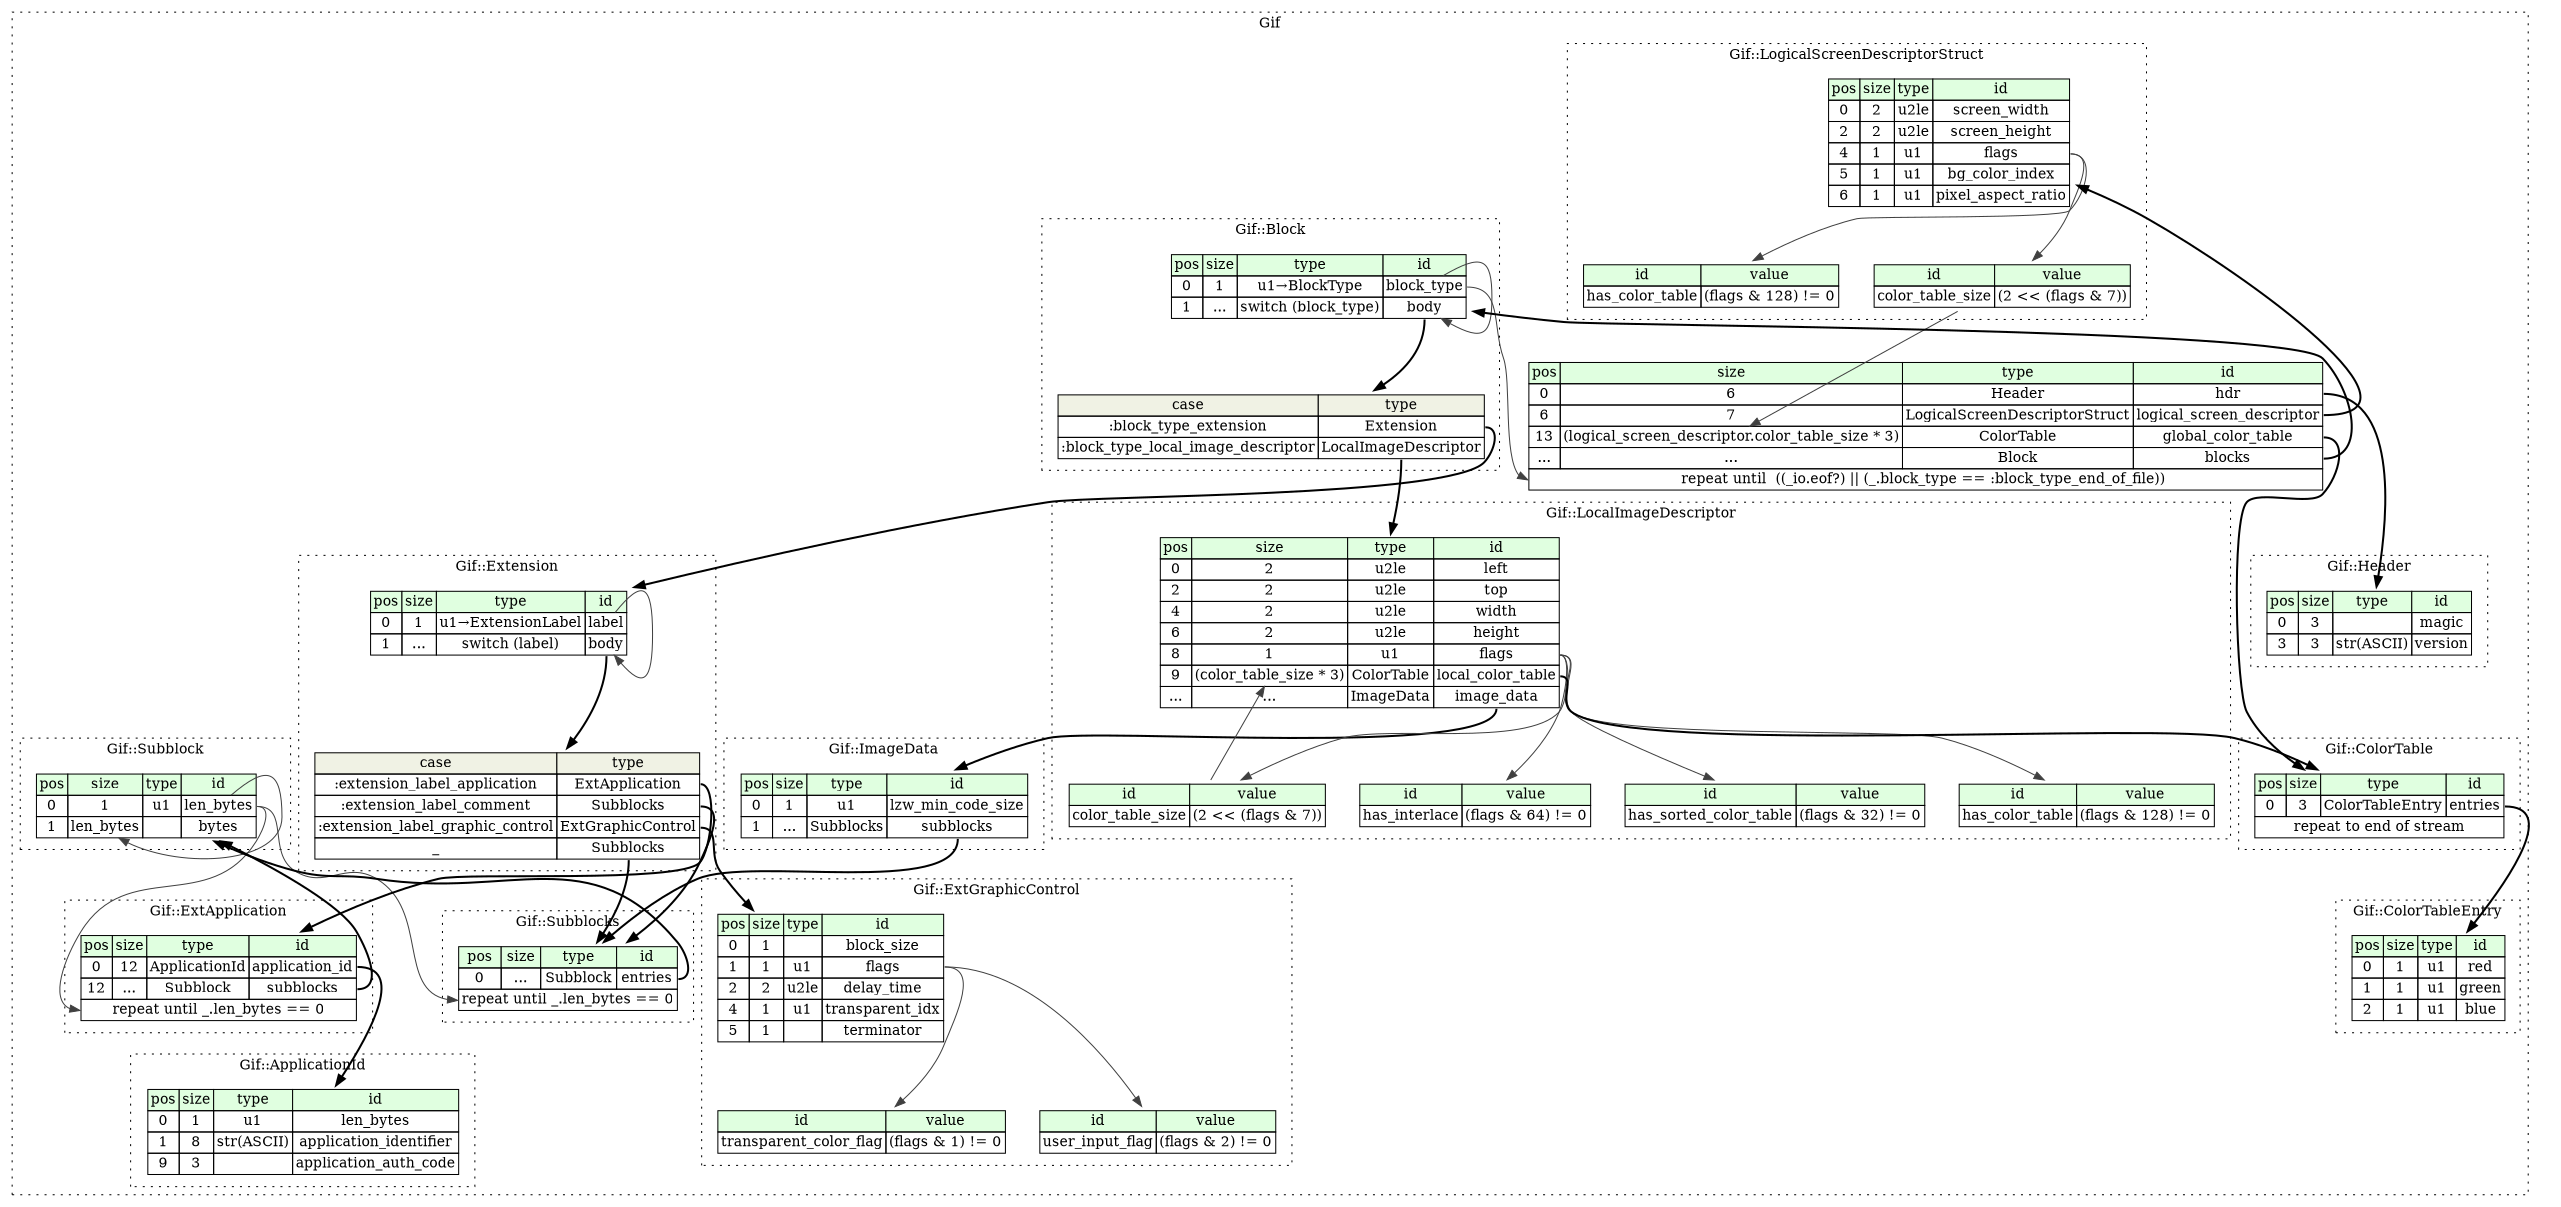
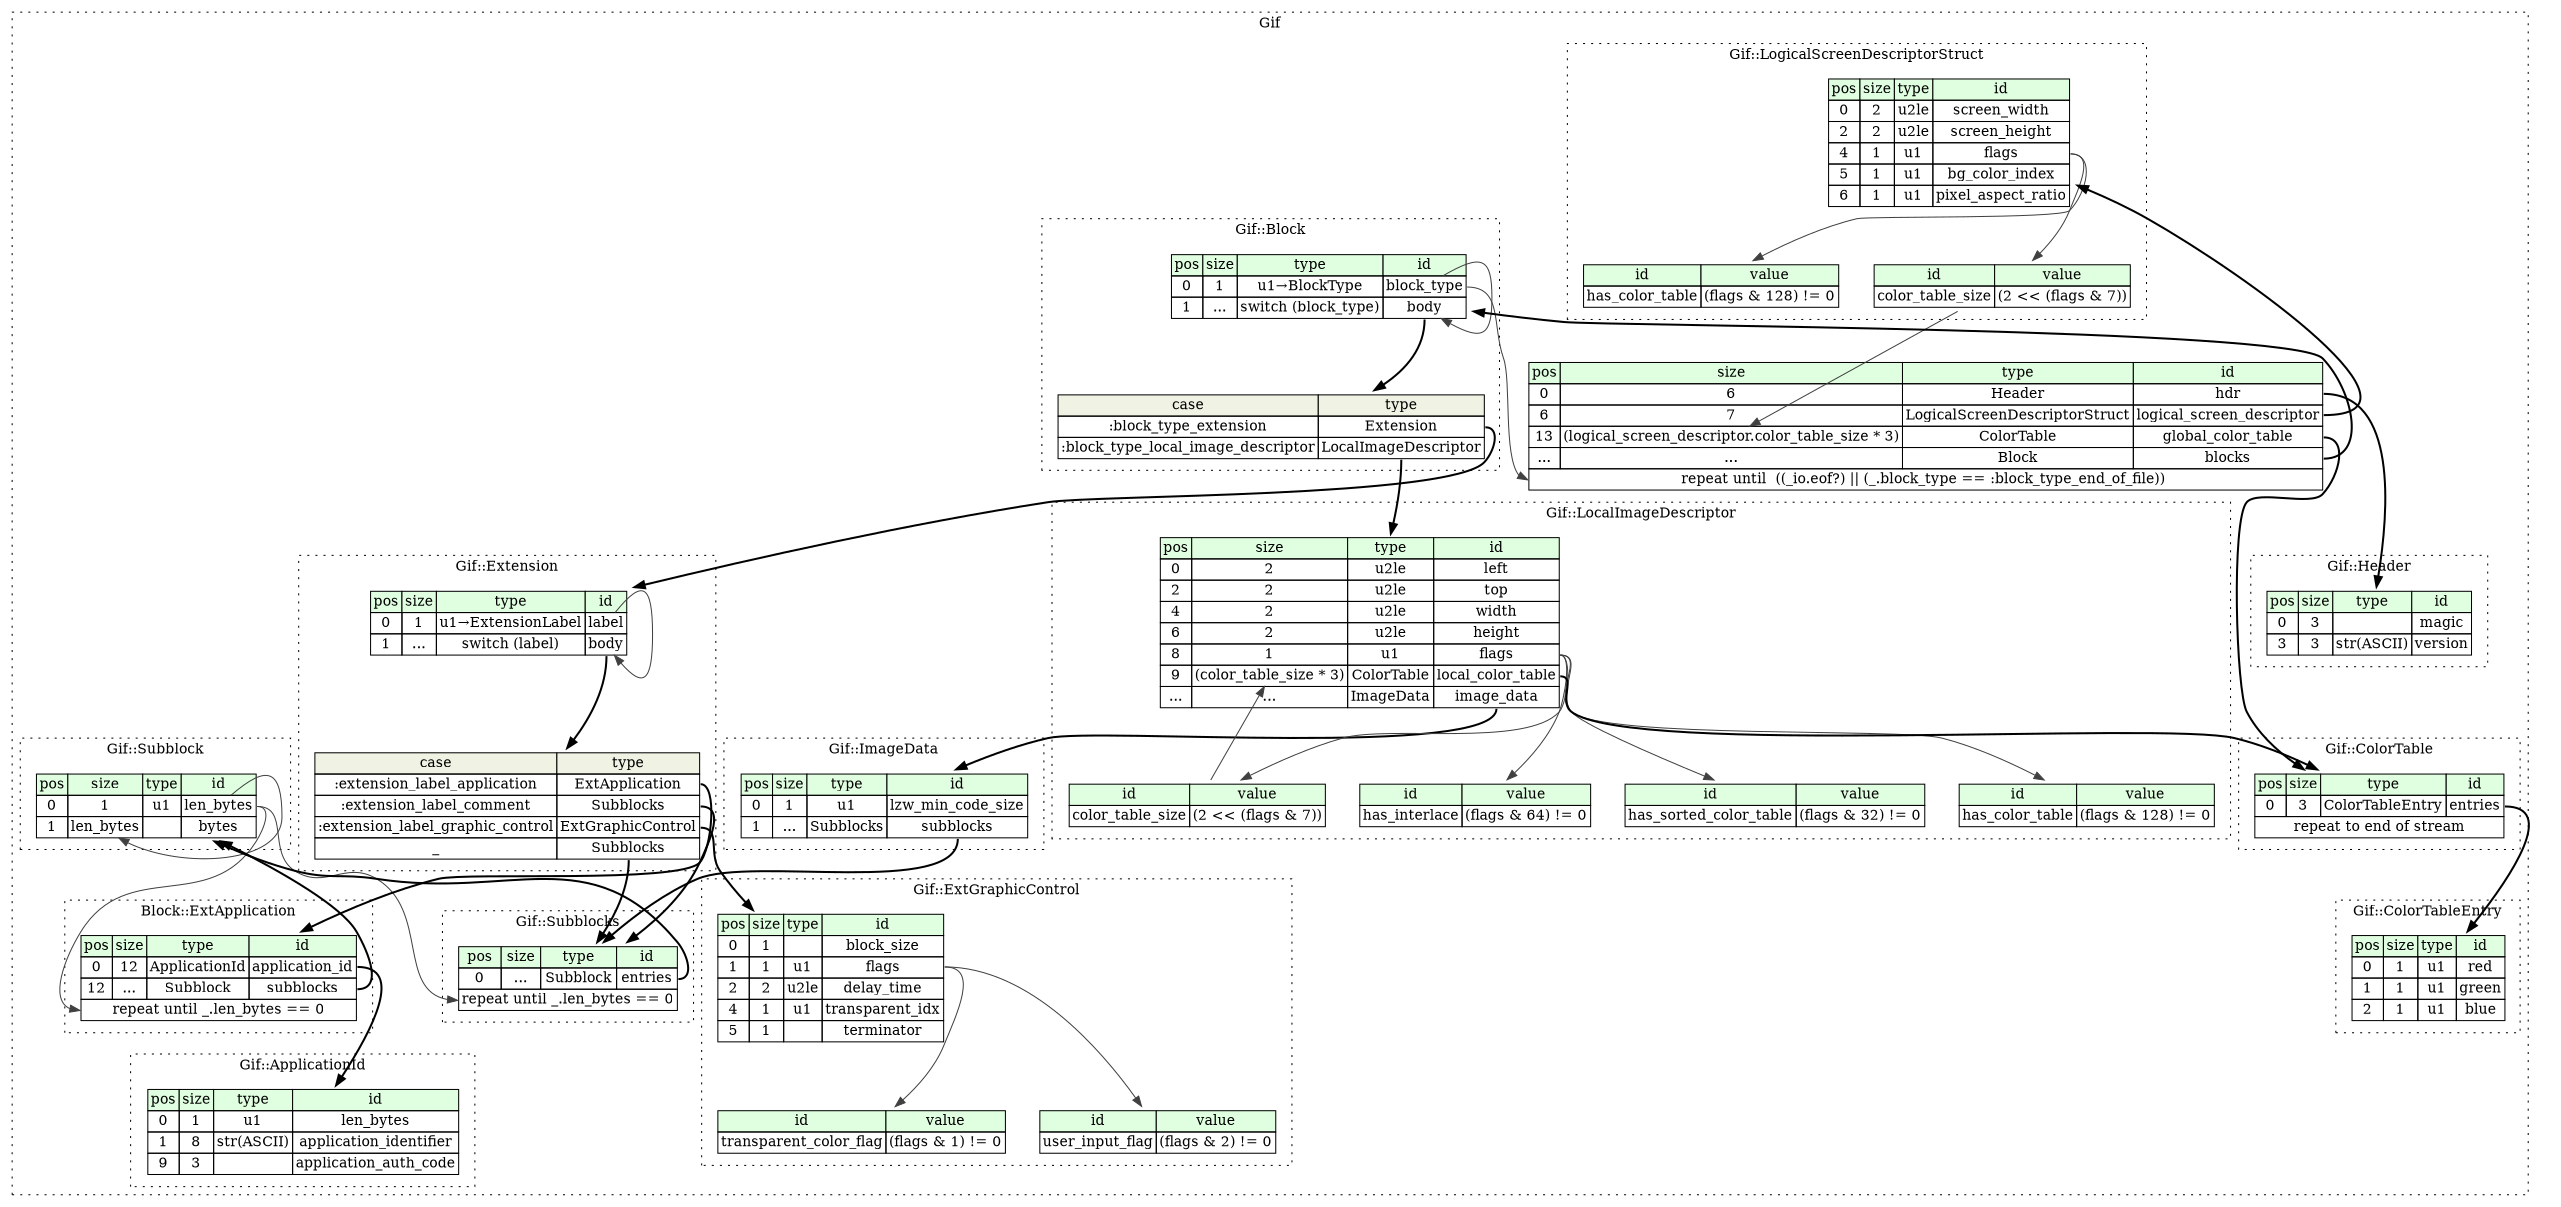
(219, 912) -> (219, 912)
